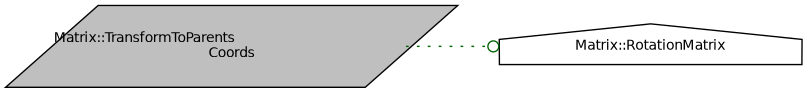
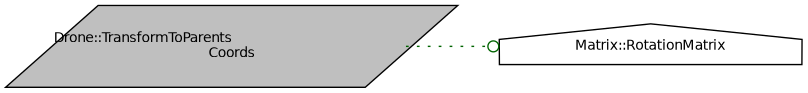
(232, 46) -> (232, 46)
